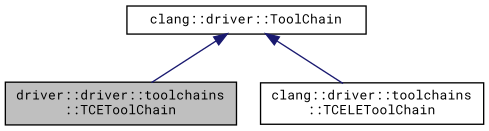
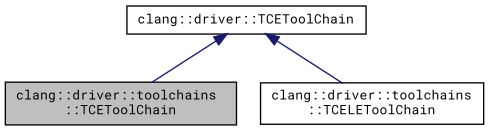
(247, 20) -> (247, 20)
(121, 104) -> (121, 104)
